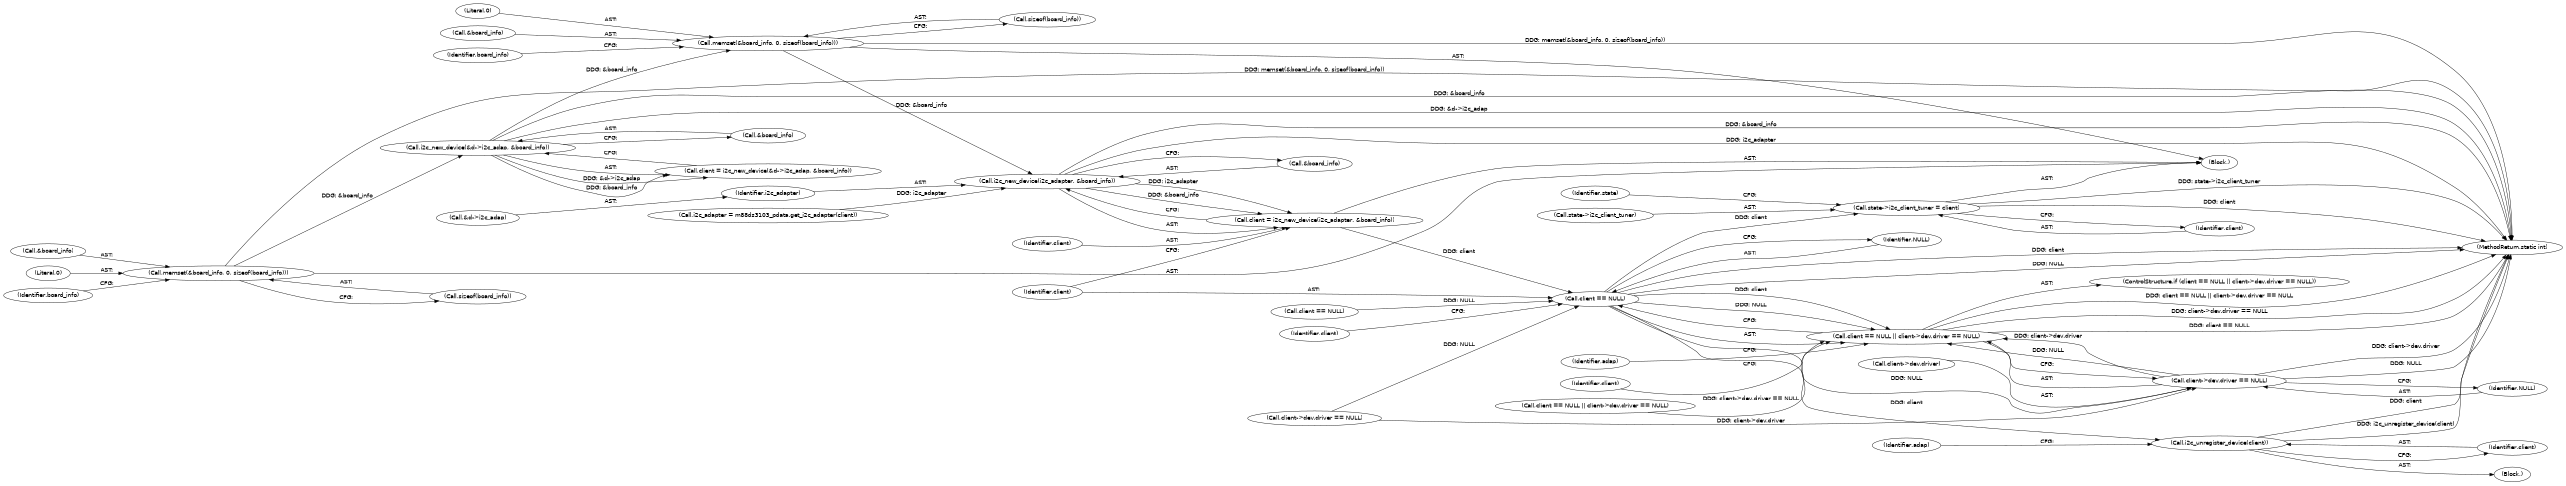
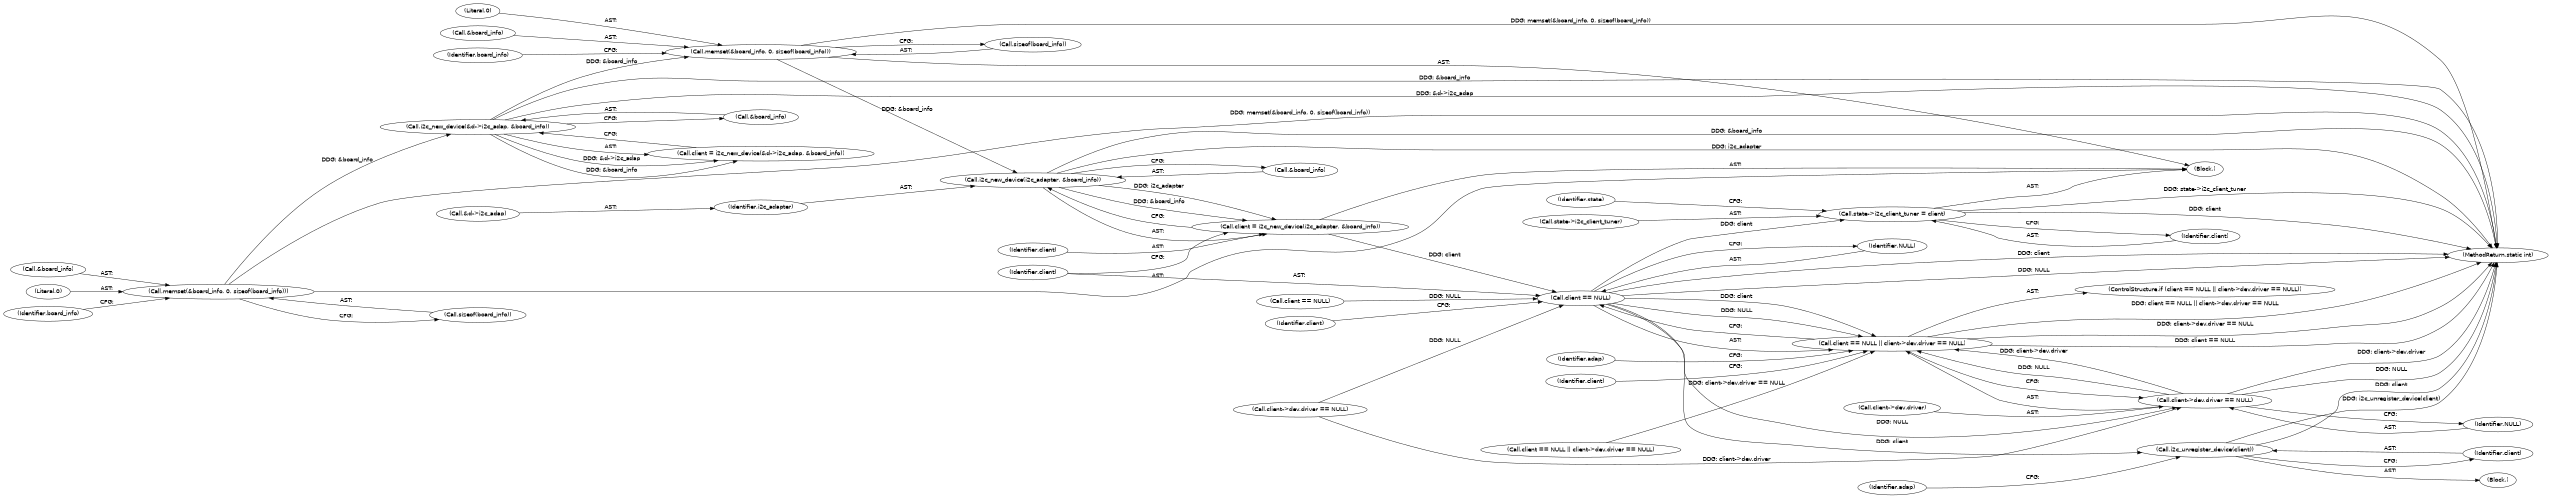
(768, 216) -> none
